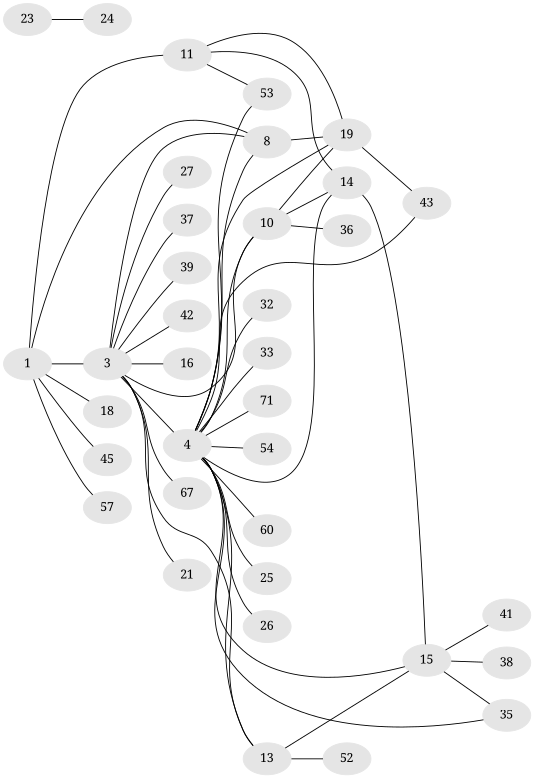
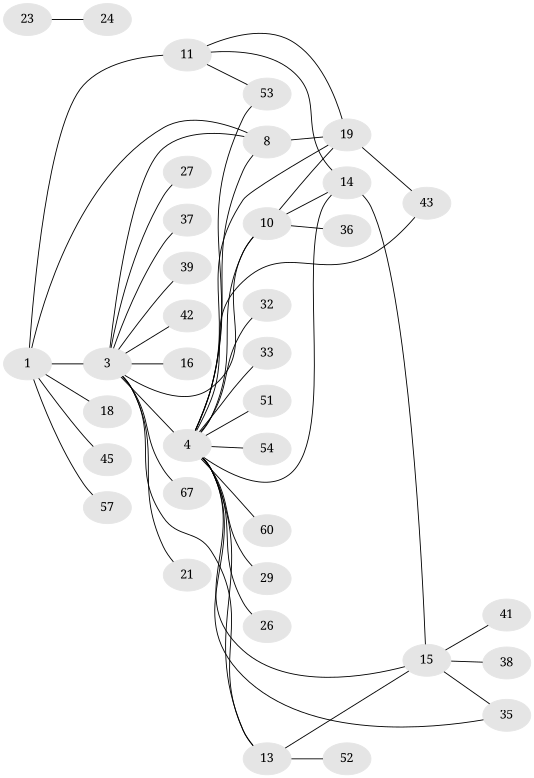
(267, 401) -> (267, 401)
(267, 579) -> (267, 579)
